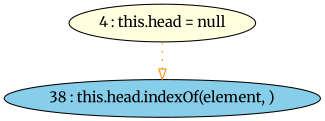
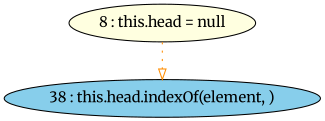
(162, 23) -> (162, 23)
